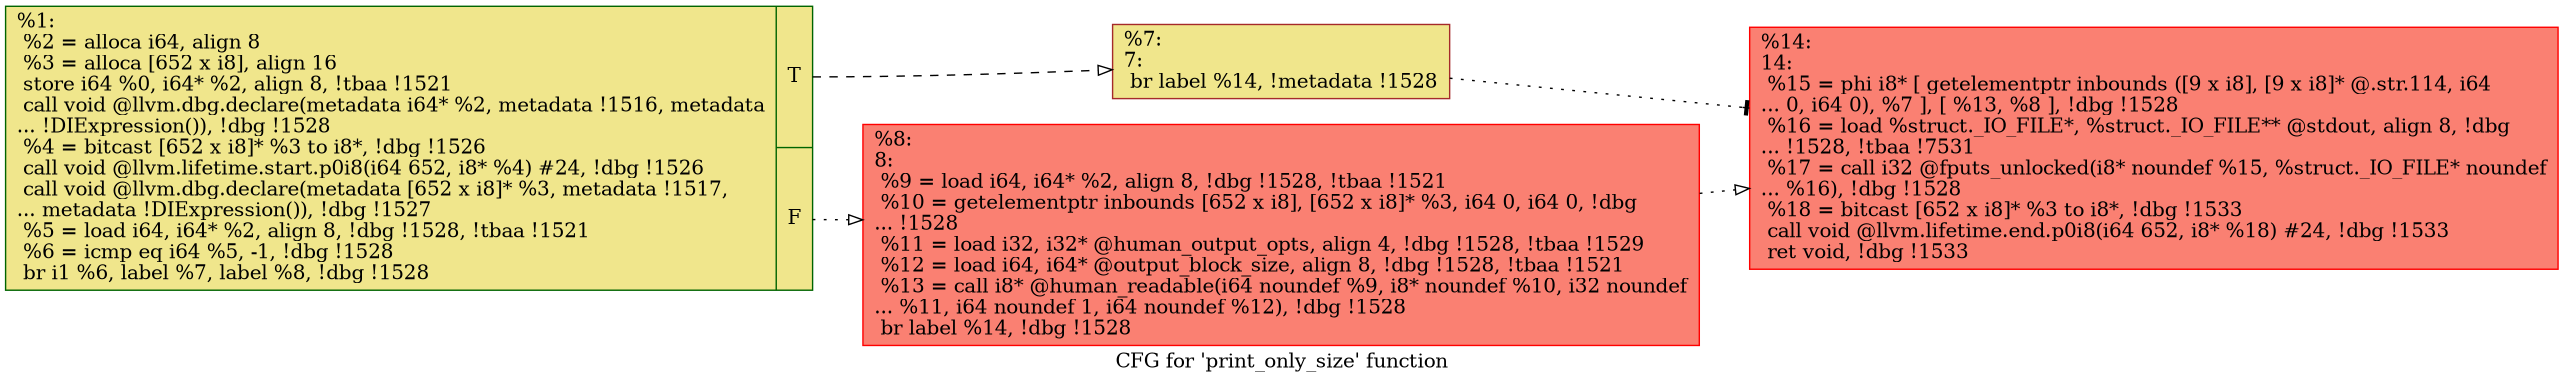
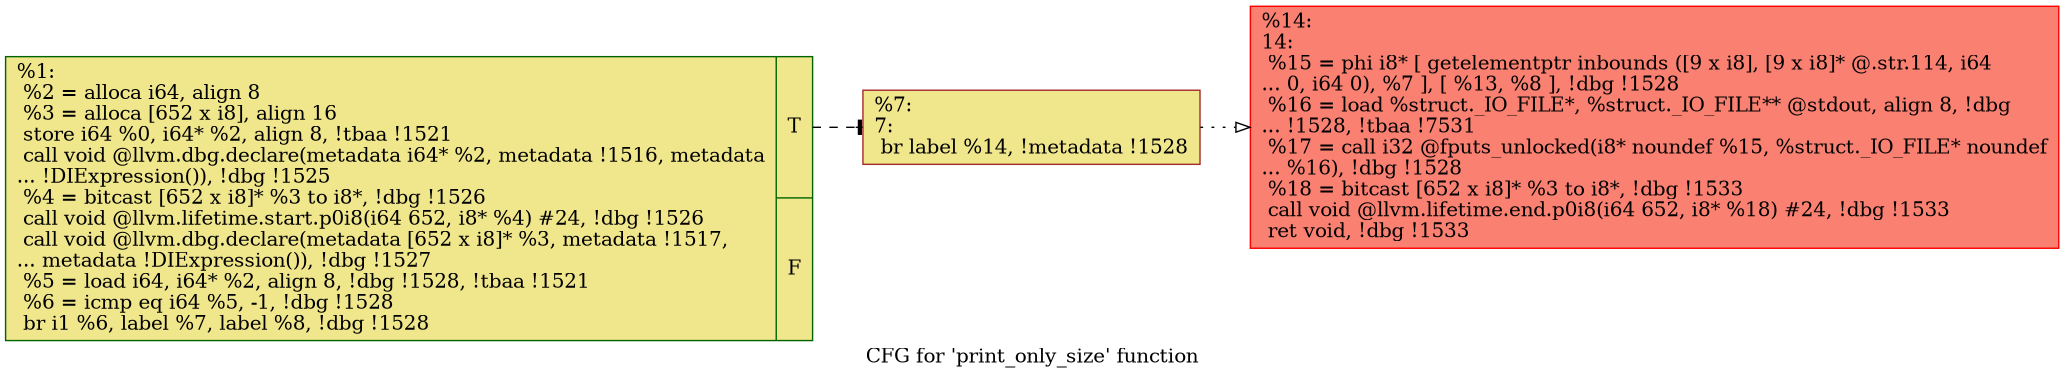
(955, 75) -> (834, 127)
(1596, 93) -> (1218, 127)
(174, 127) -> (174, 177)
(1281, 235) -> none
